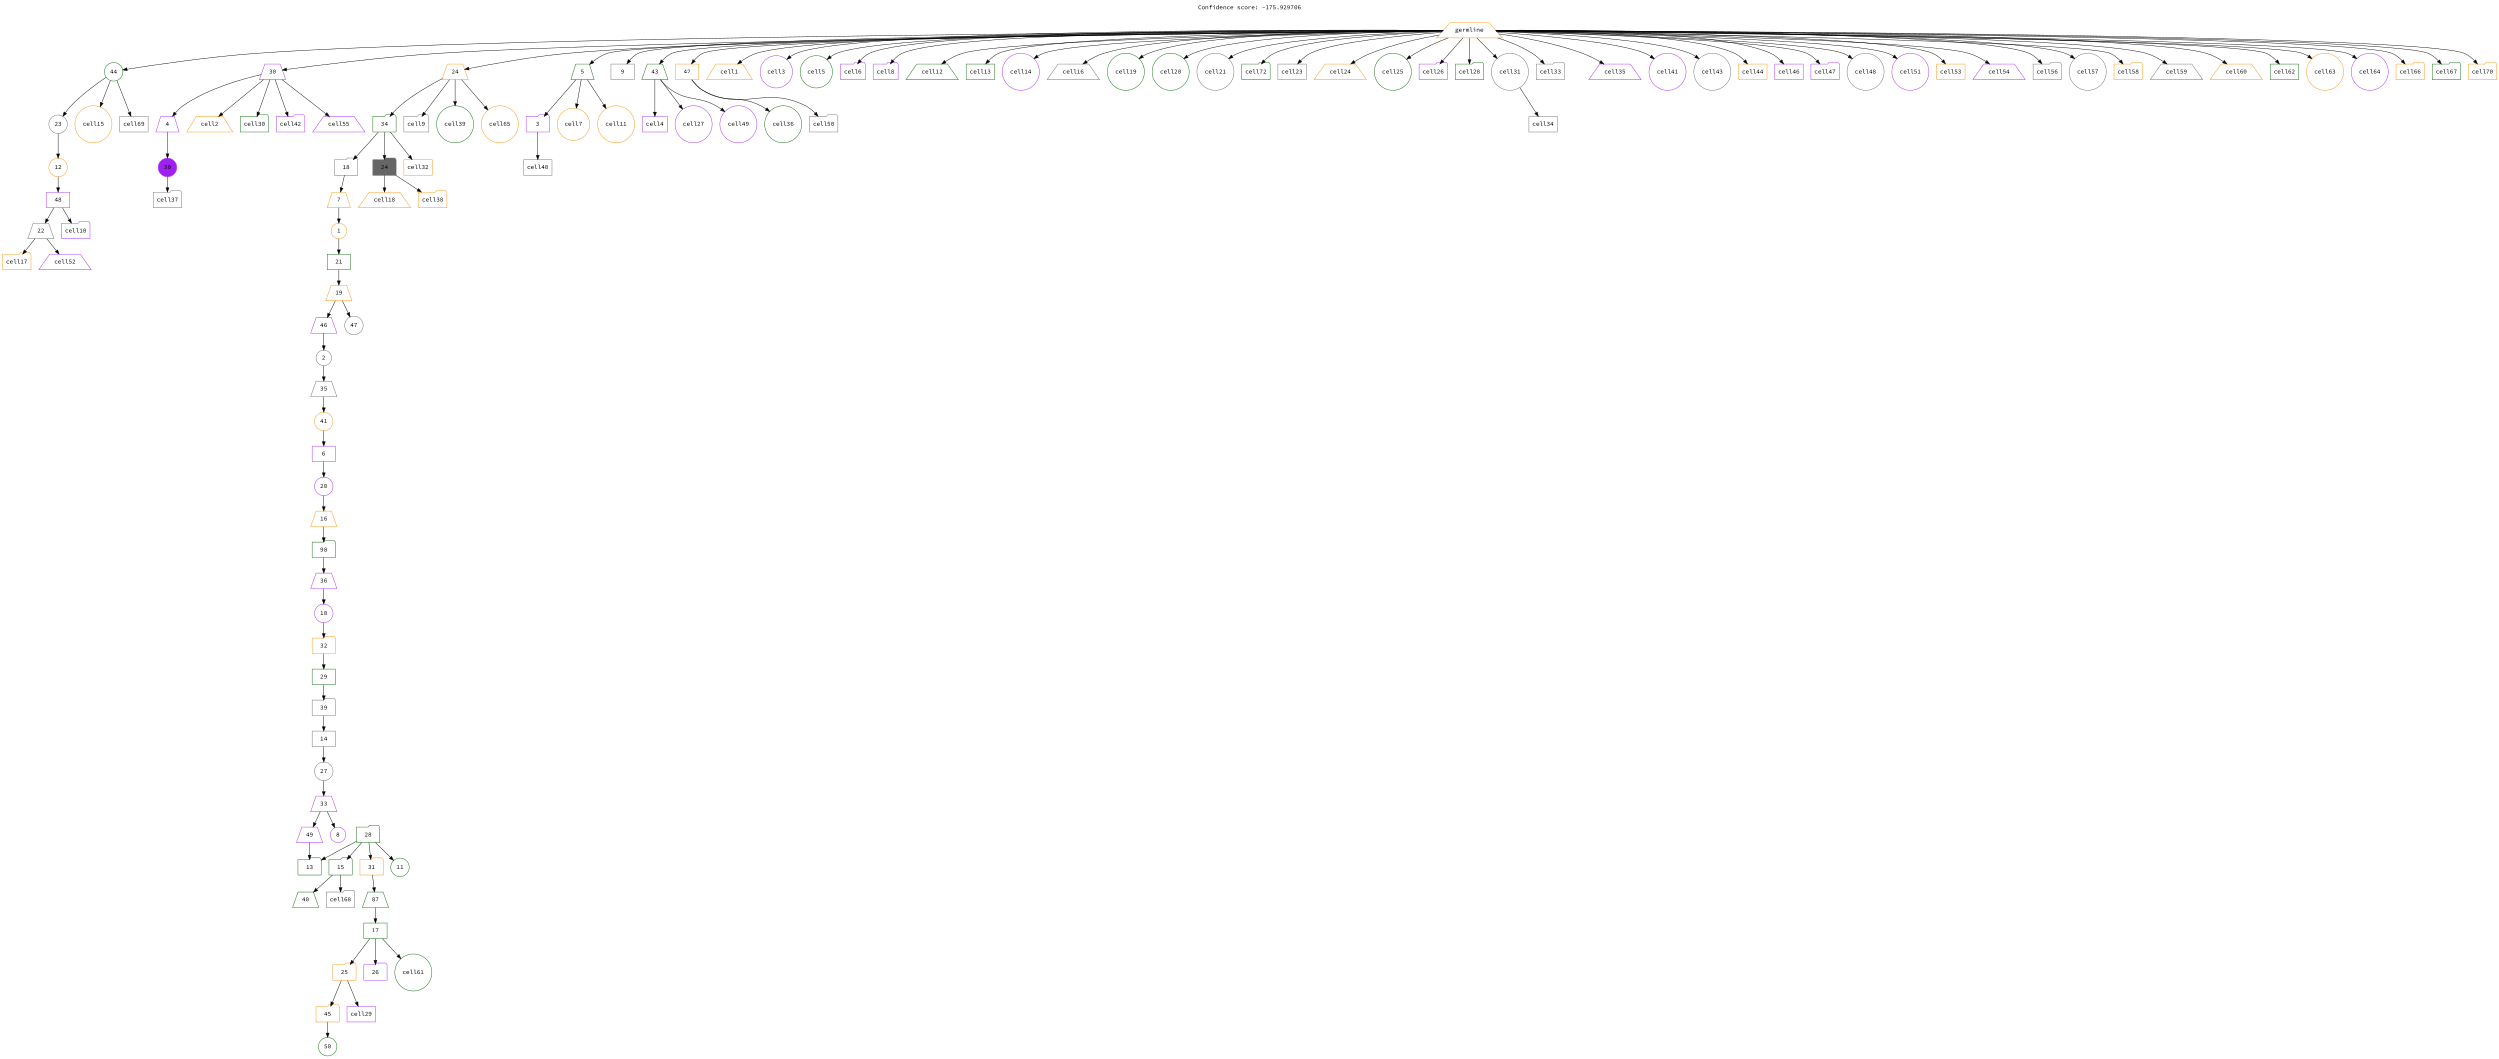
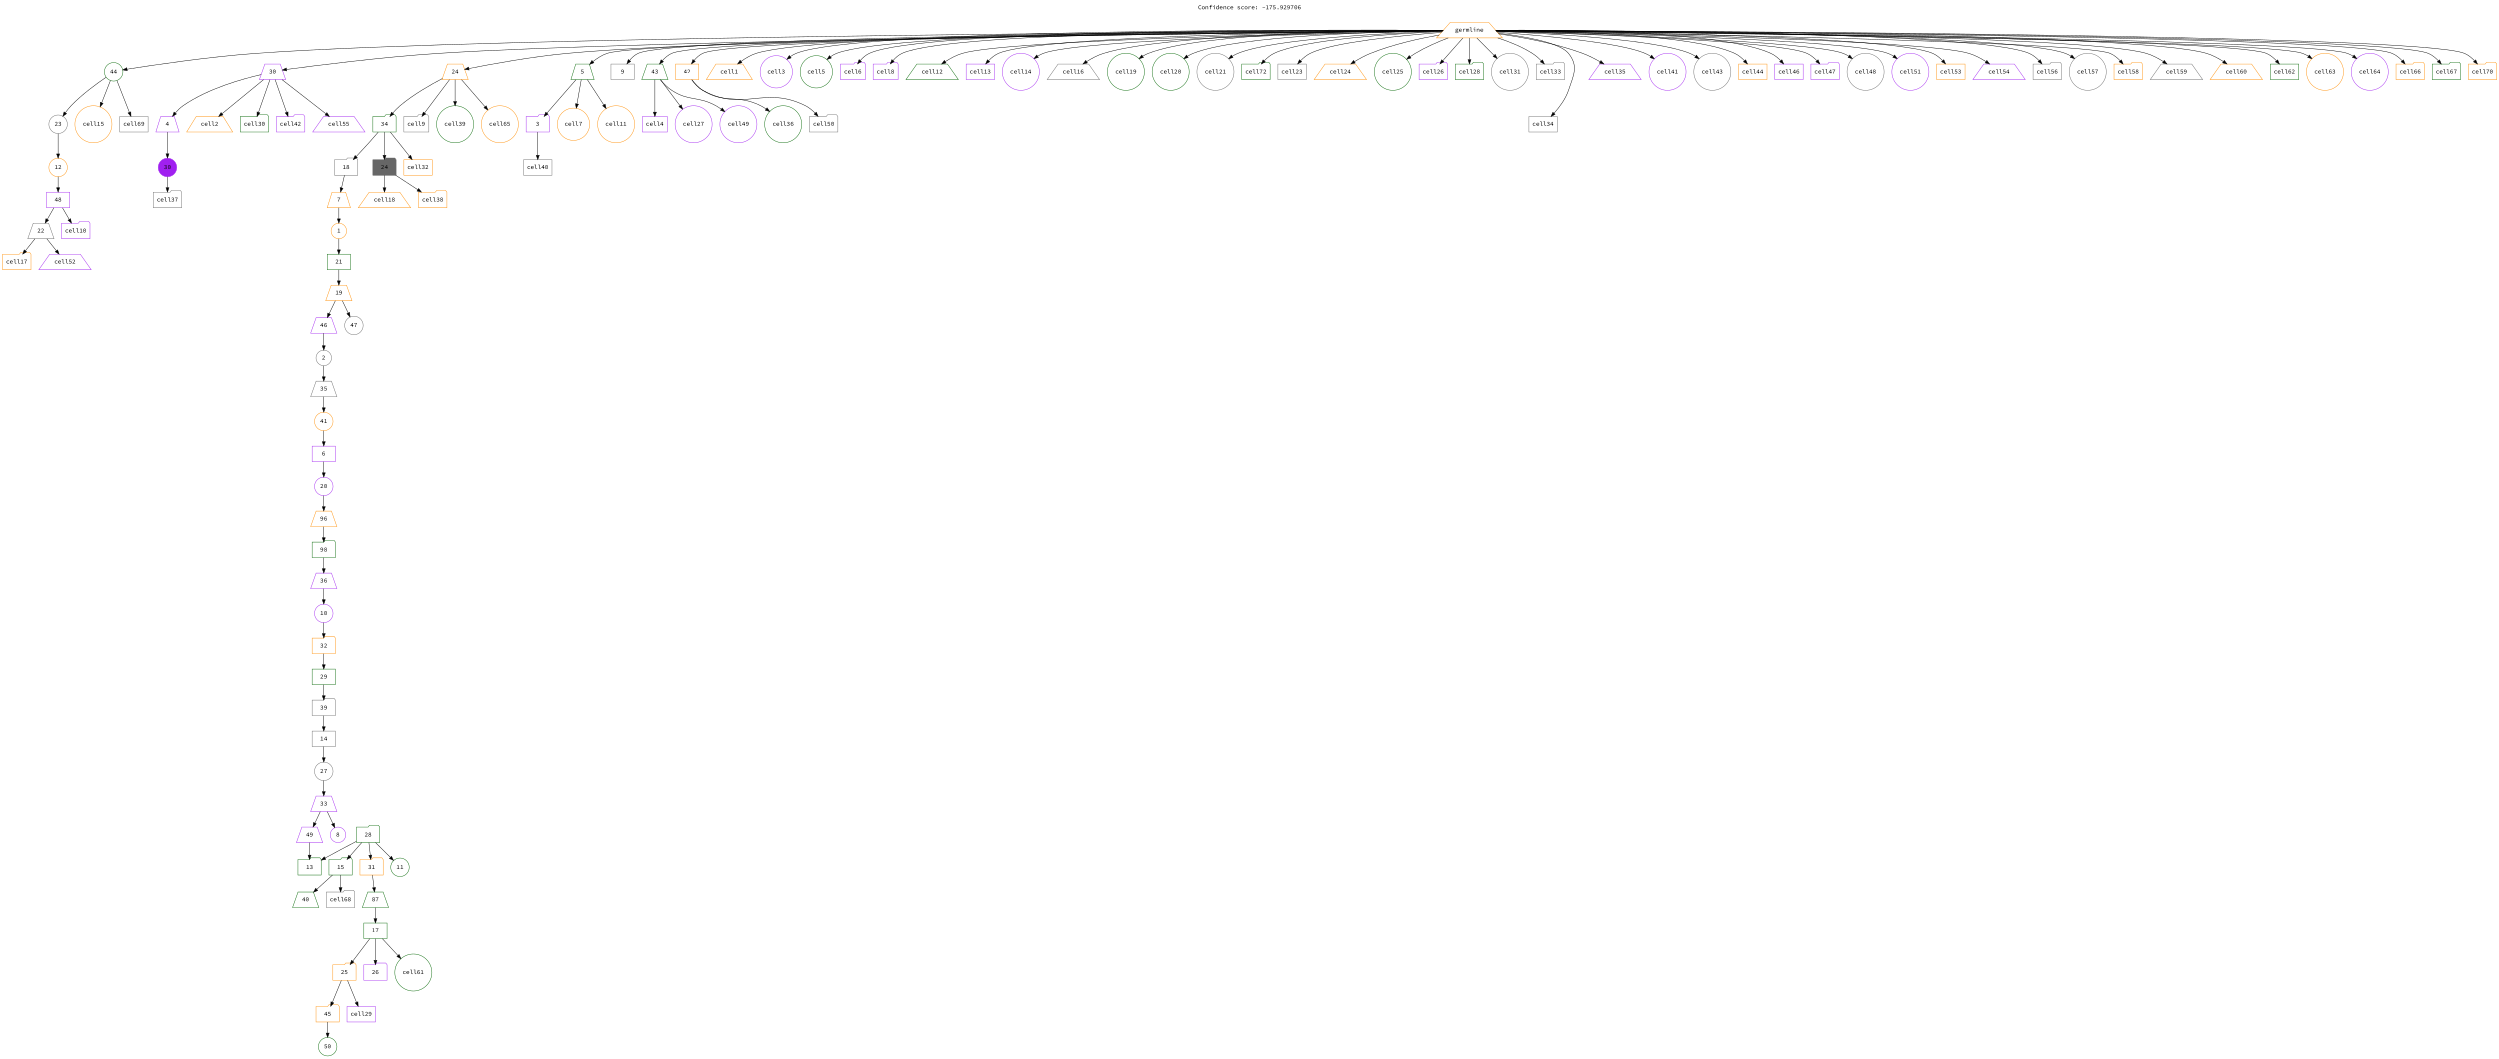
(980, 72) -> (980, 72)
(1528, 100) -> (1566, 51)
(324, 519) -> (324, 519)
